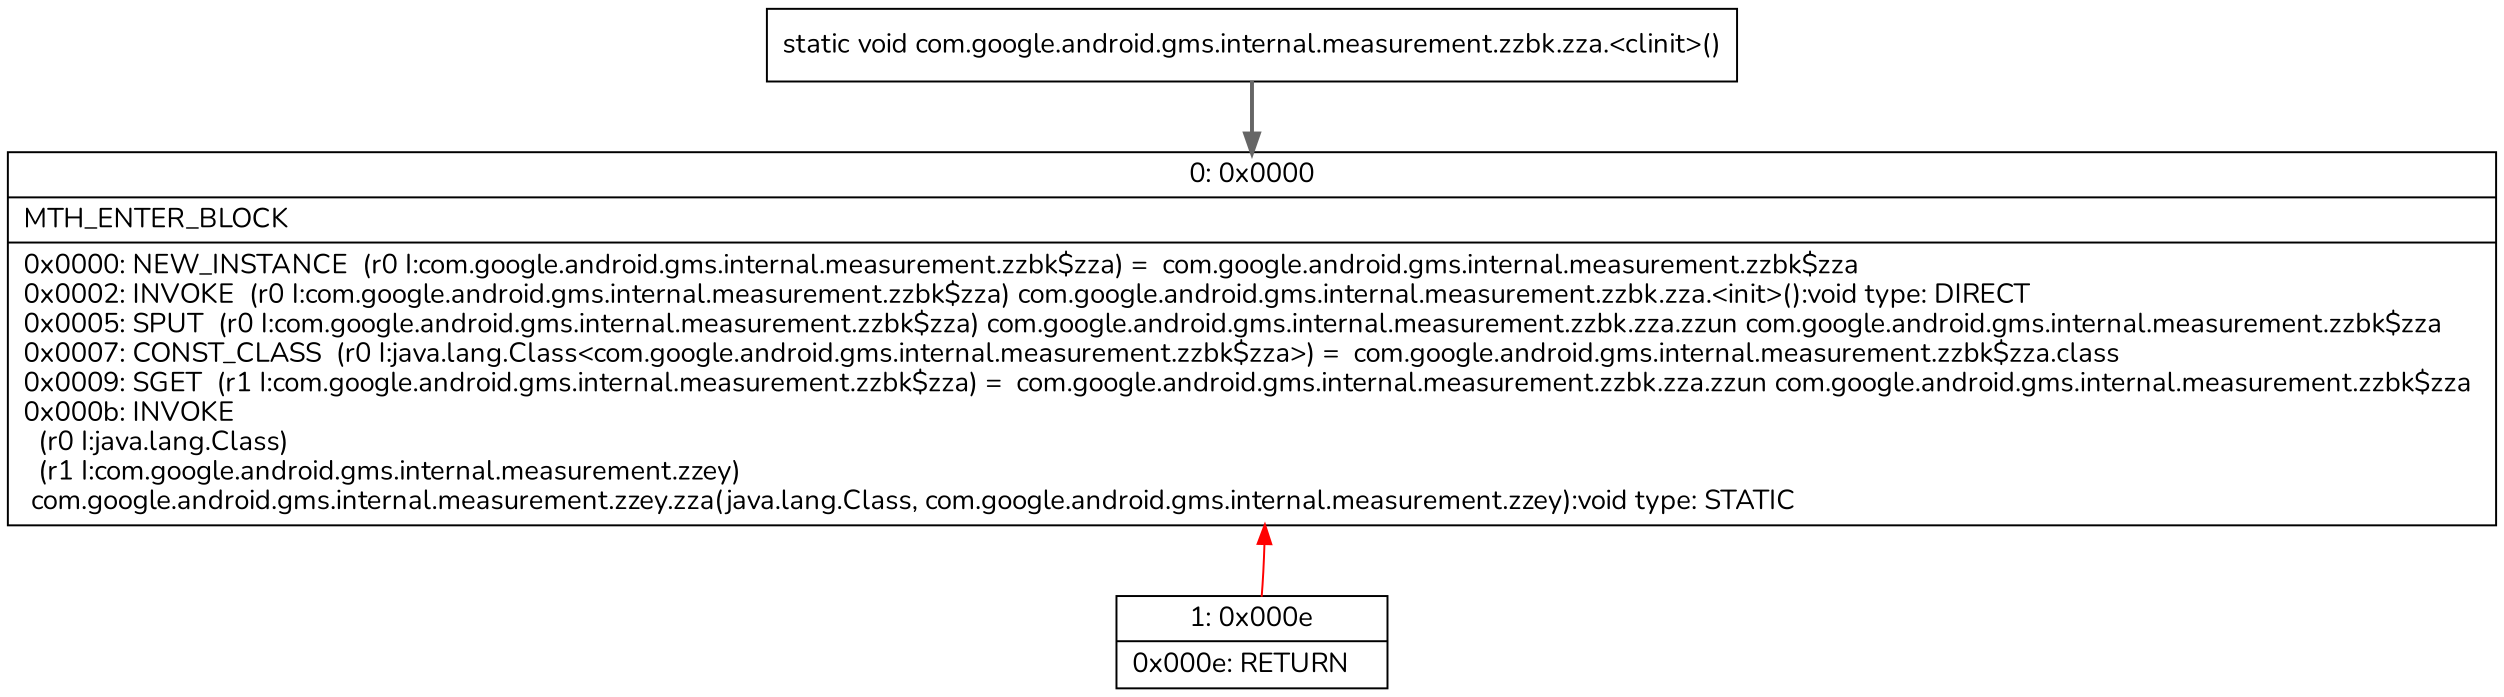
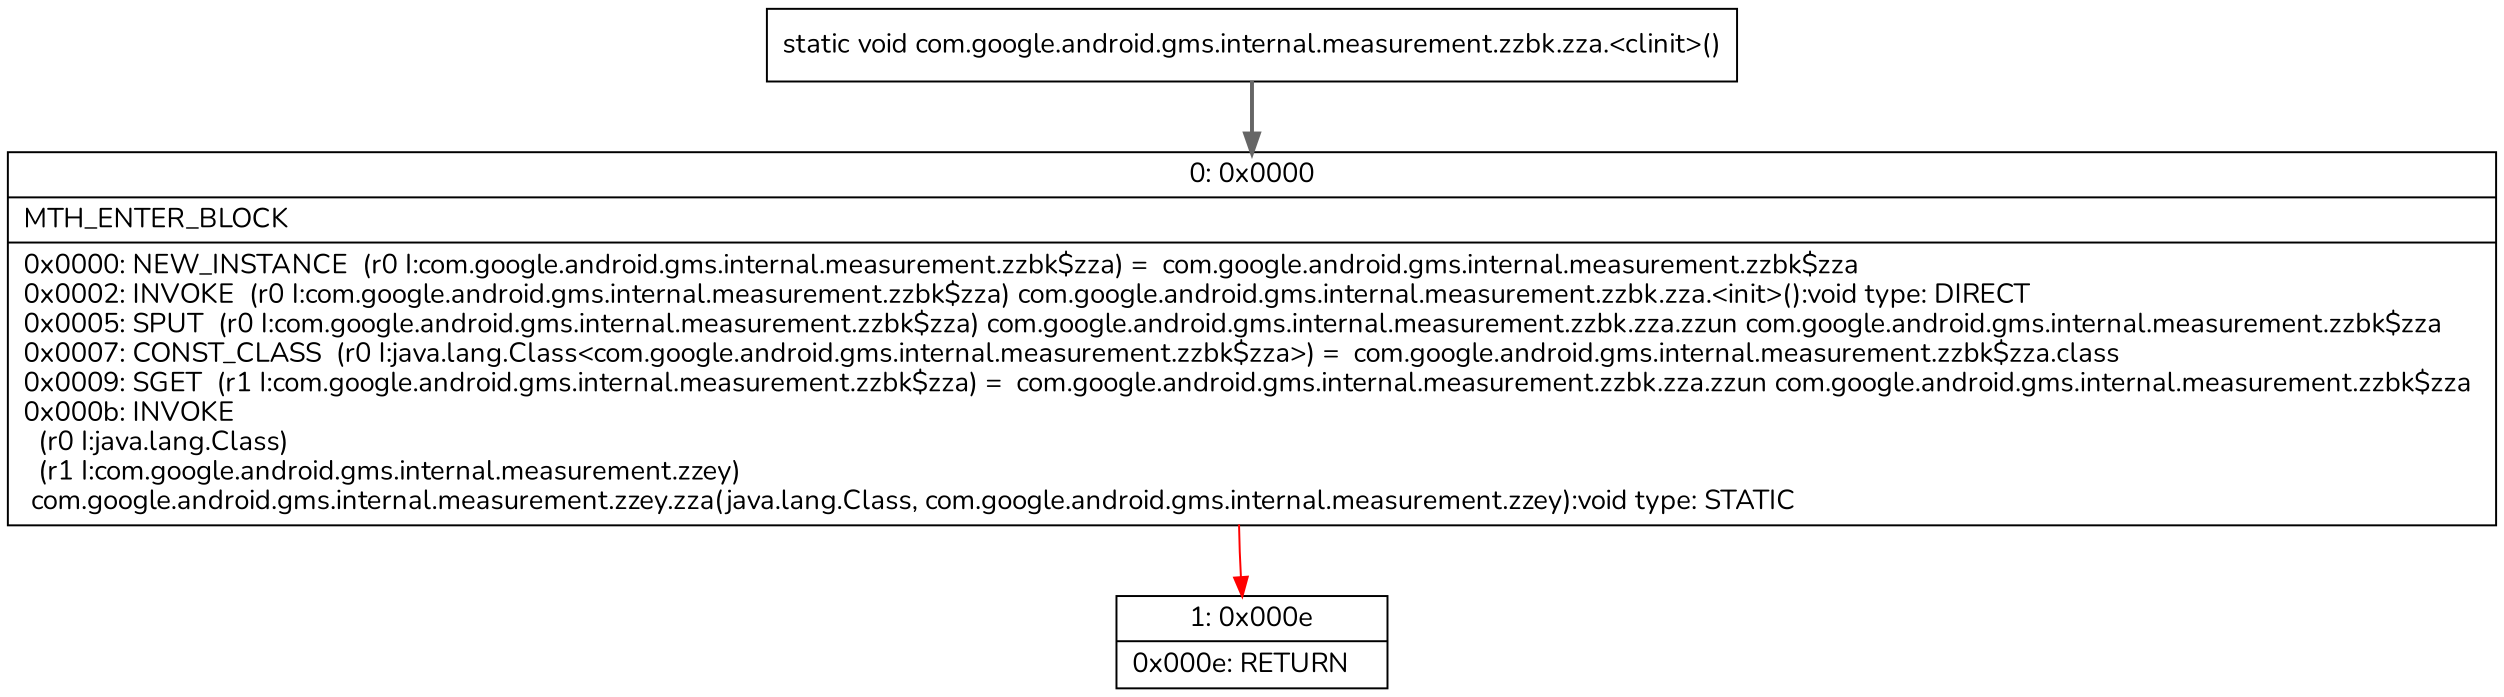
(1263, 571) -> (1240, 551)
